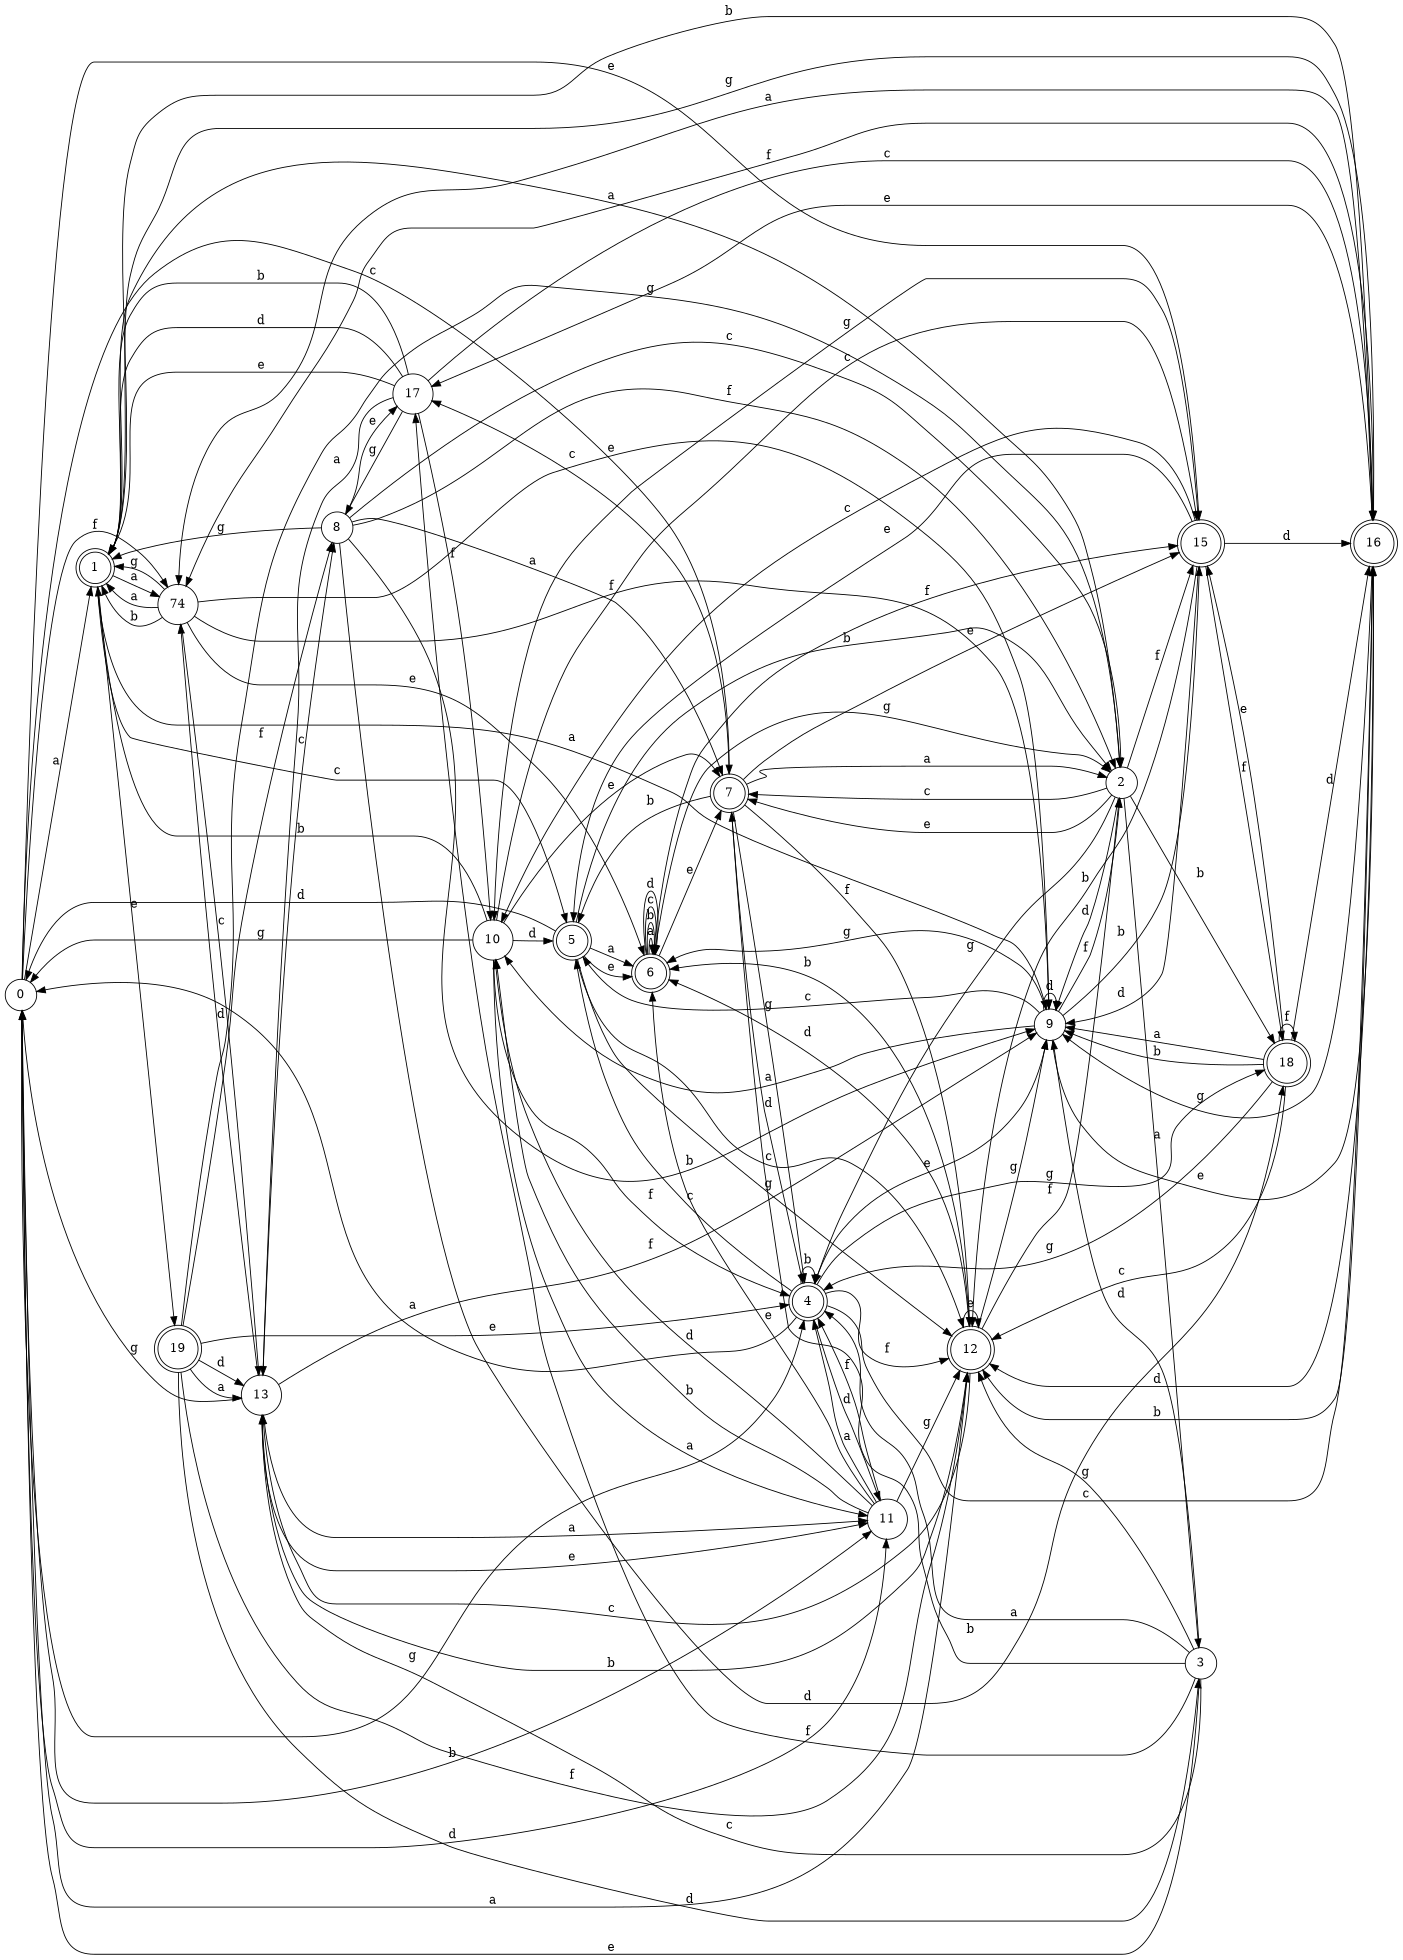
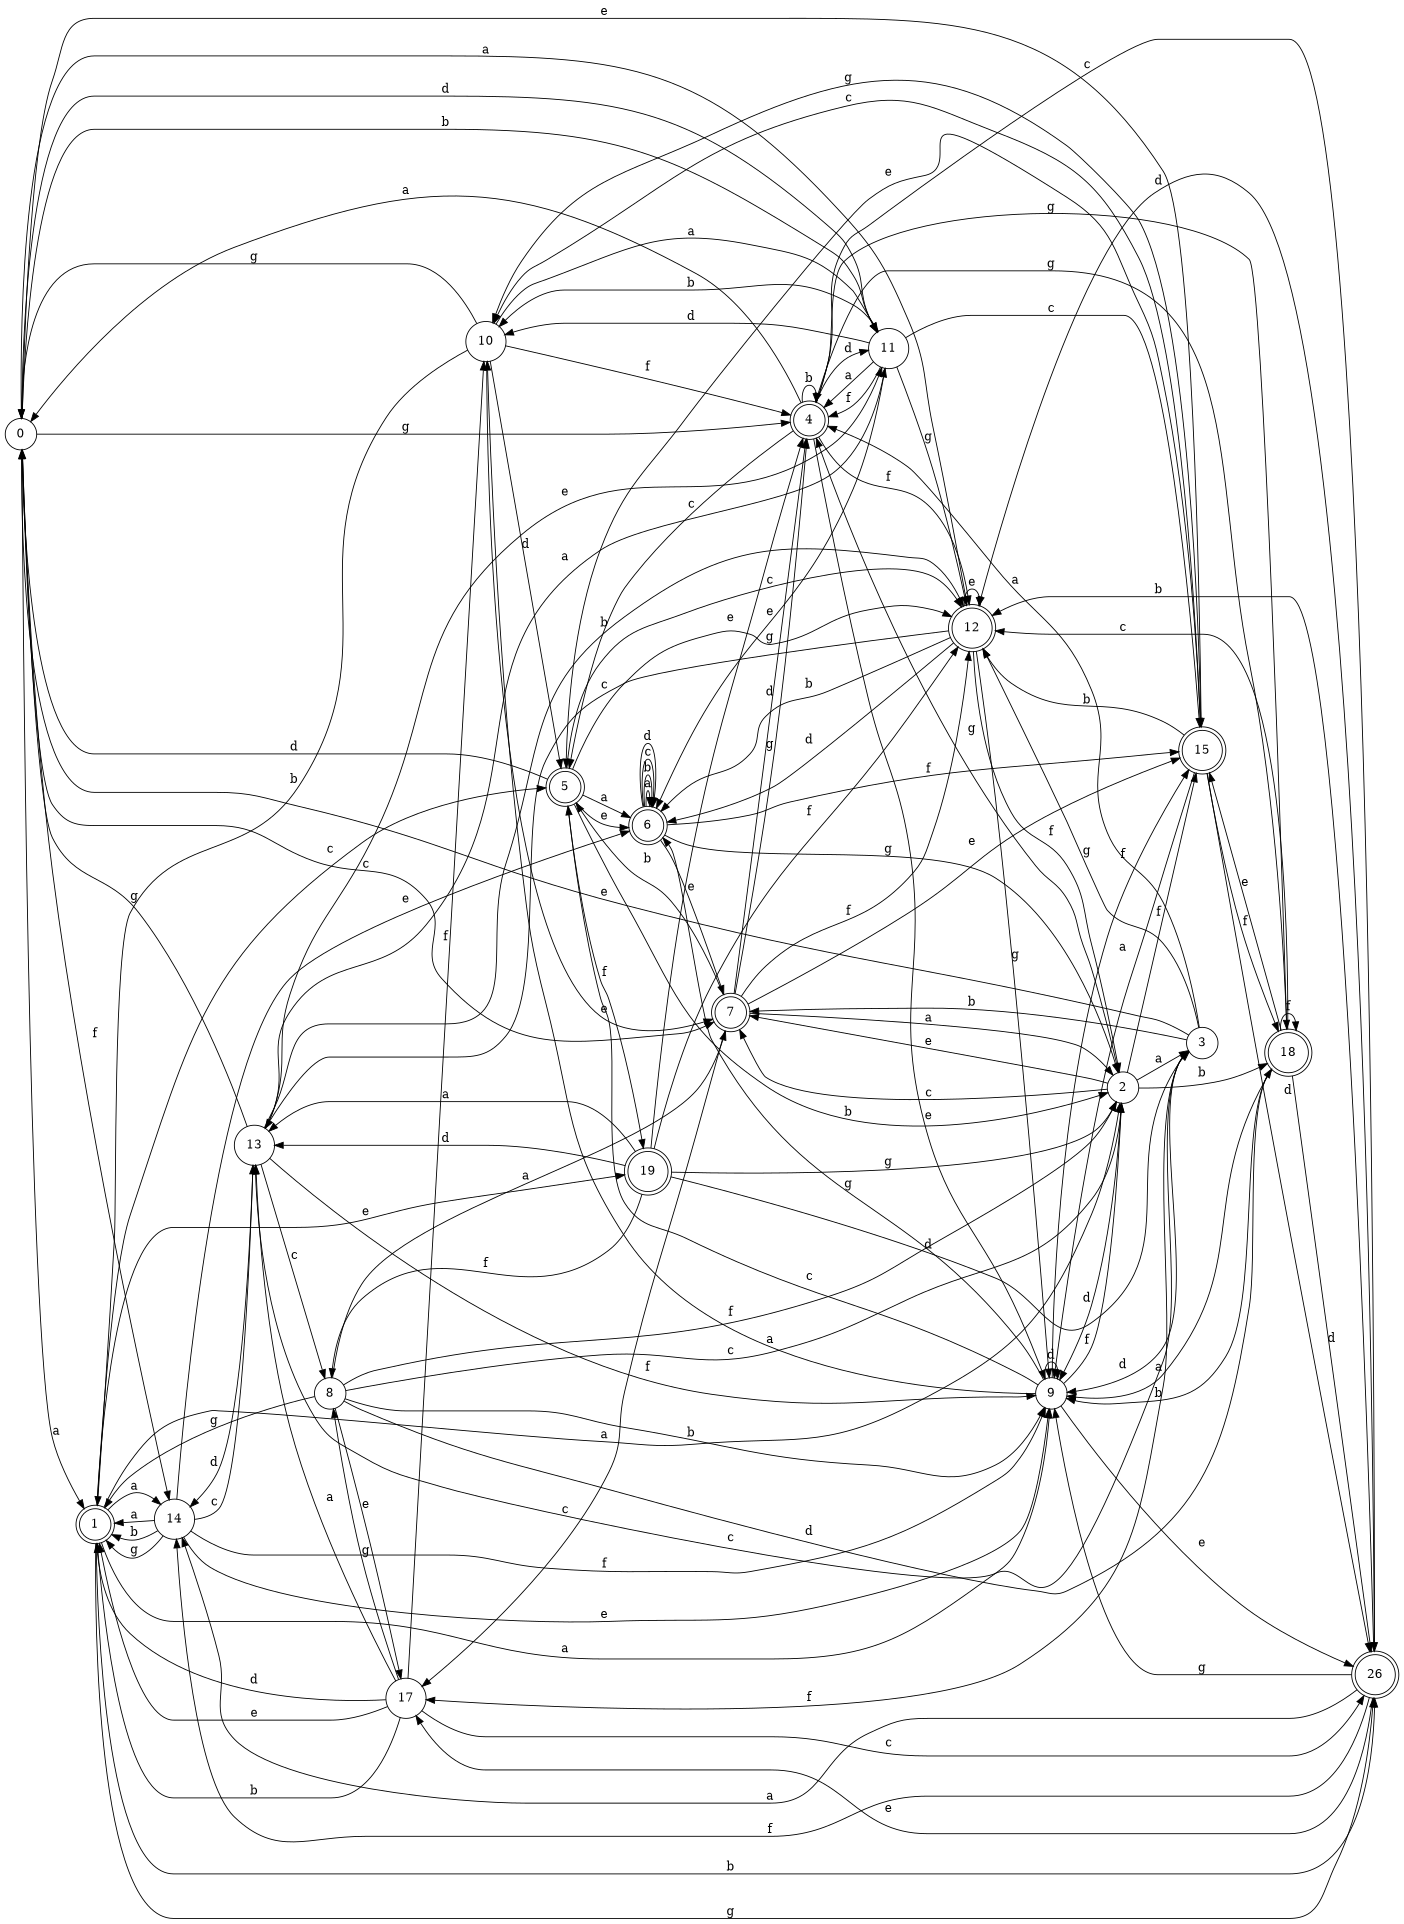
(778, 425) -> (1160, 402)
(1374, 543) -> (1375, 1675)
(178, 605) -> (175, 1519)
(1122, 933) -> (1123, 855)
none -> (605, 990)
(1122, 994) -> (1123, 947)
